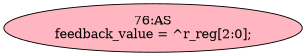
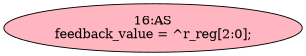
(153, 28) -> (153, 28)
